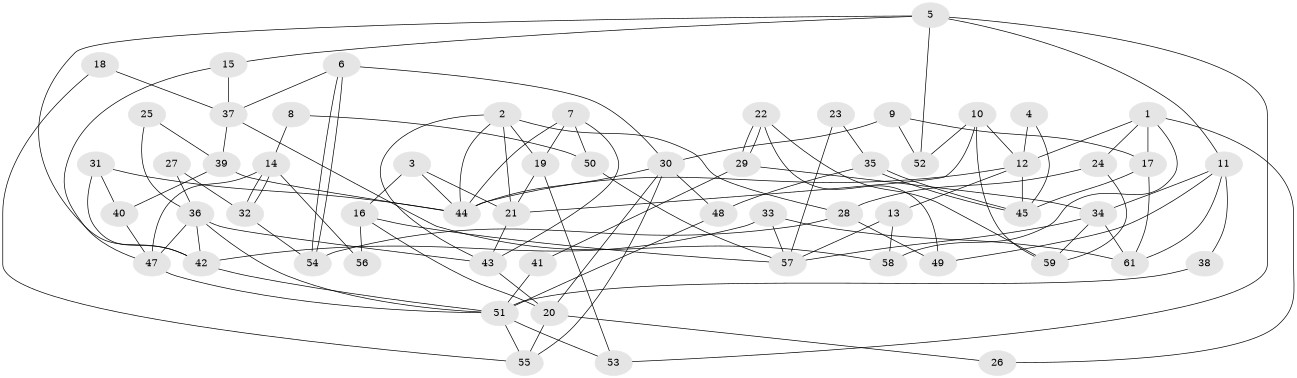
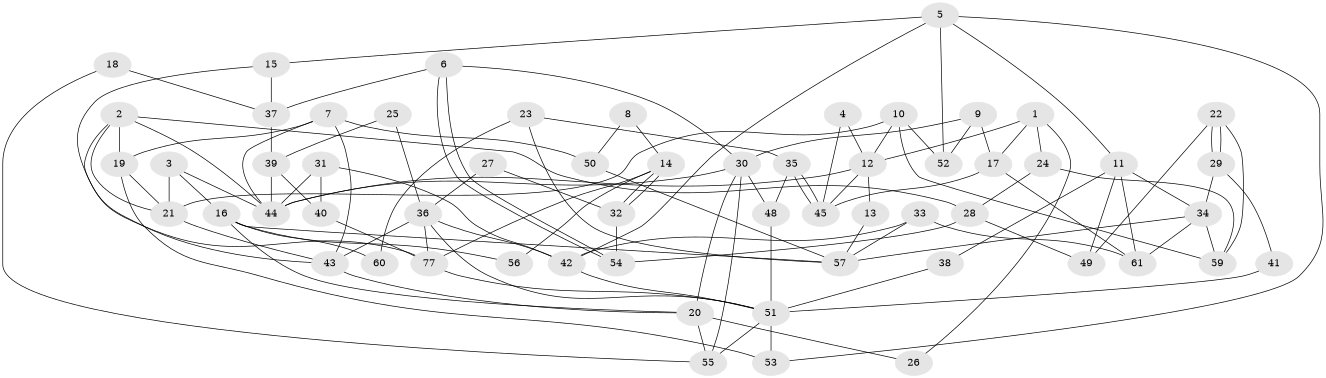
(152, 264) -> (429, 264)
none -> (380, 264)
(888, 264) -> none
